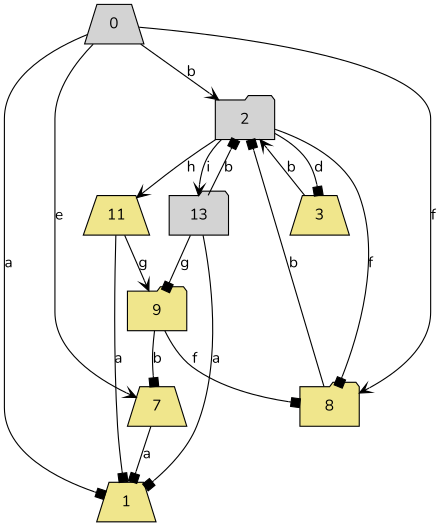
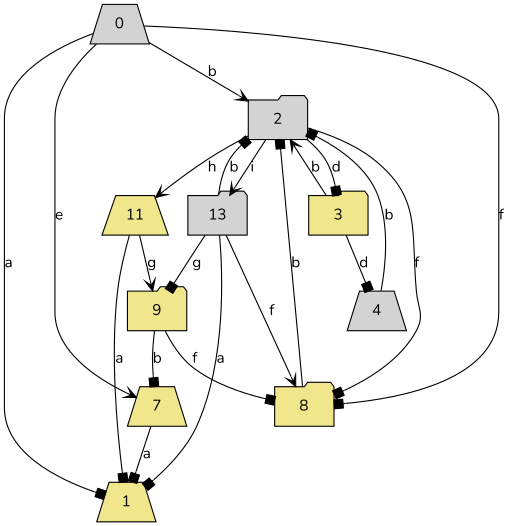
(426, 109) -> (499, 122)
(320, 215) -> (338, 215)
none -> (259, 306)
none -> (377, 311)
